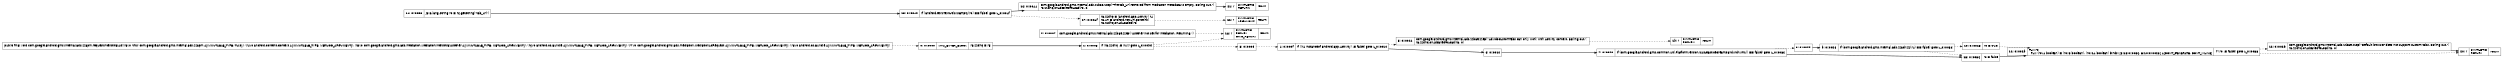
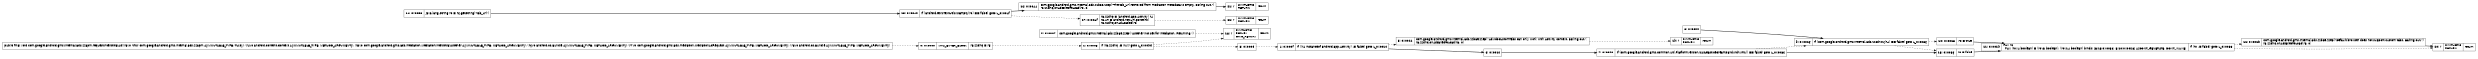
(1246, 22) -> (1244, 22)
(1036, 46) -> (1036, 46)
(2014, 47) -> (1988, 43)
(1784, 49) -> (1780, 47)
